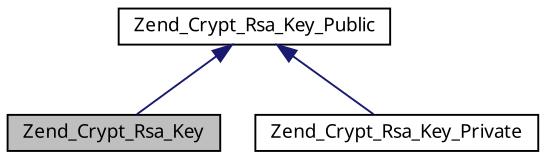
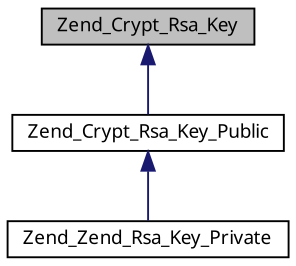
(177, 85) -> (148, 90)
(397, 133) -> (148, 239)
